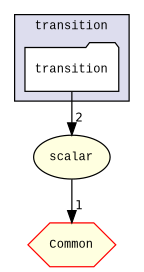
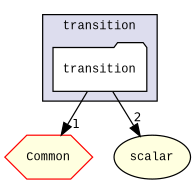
(72, 195) -> (77, 109)
